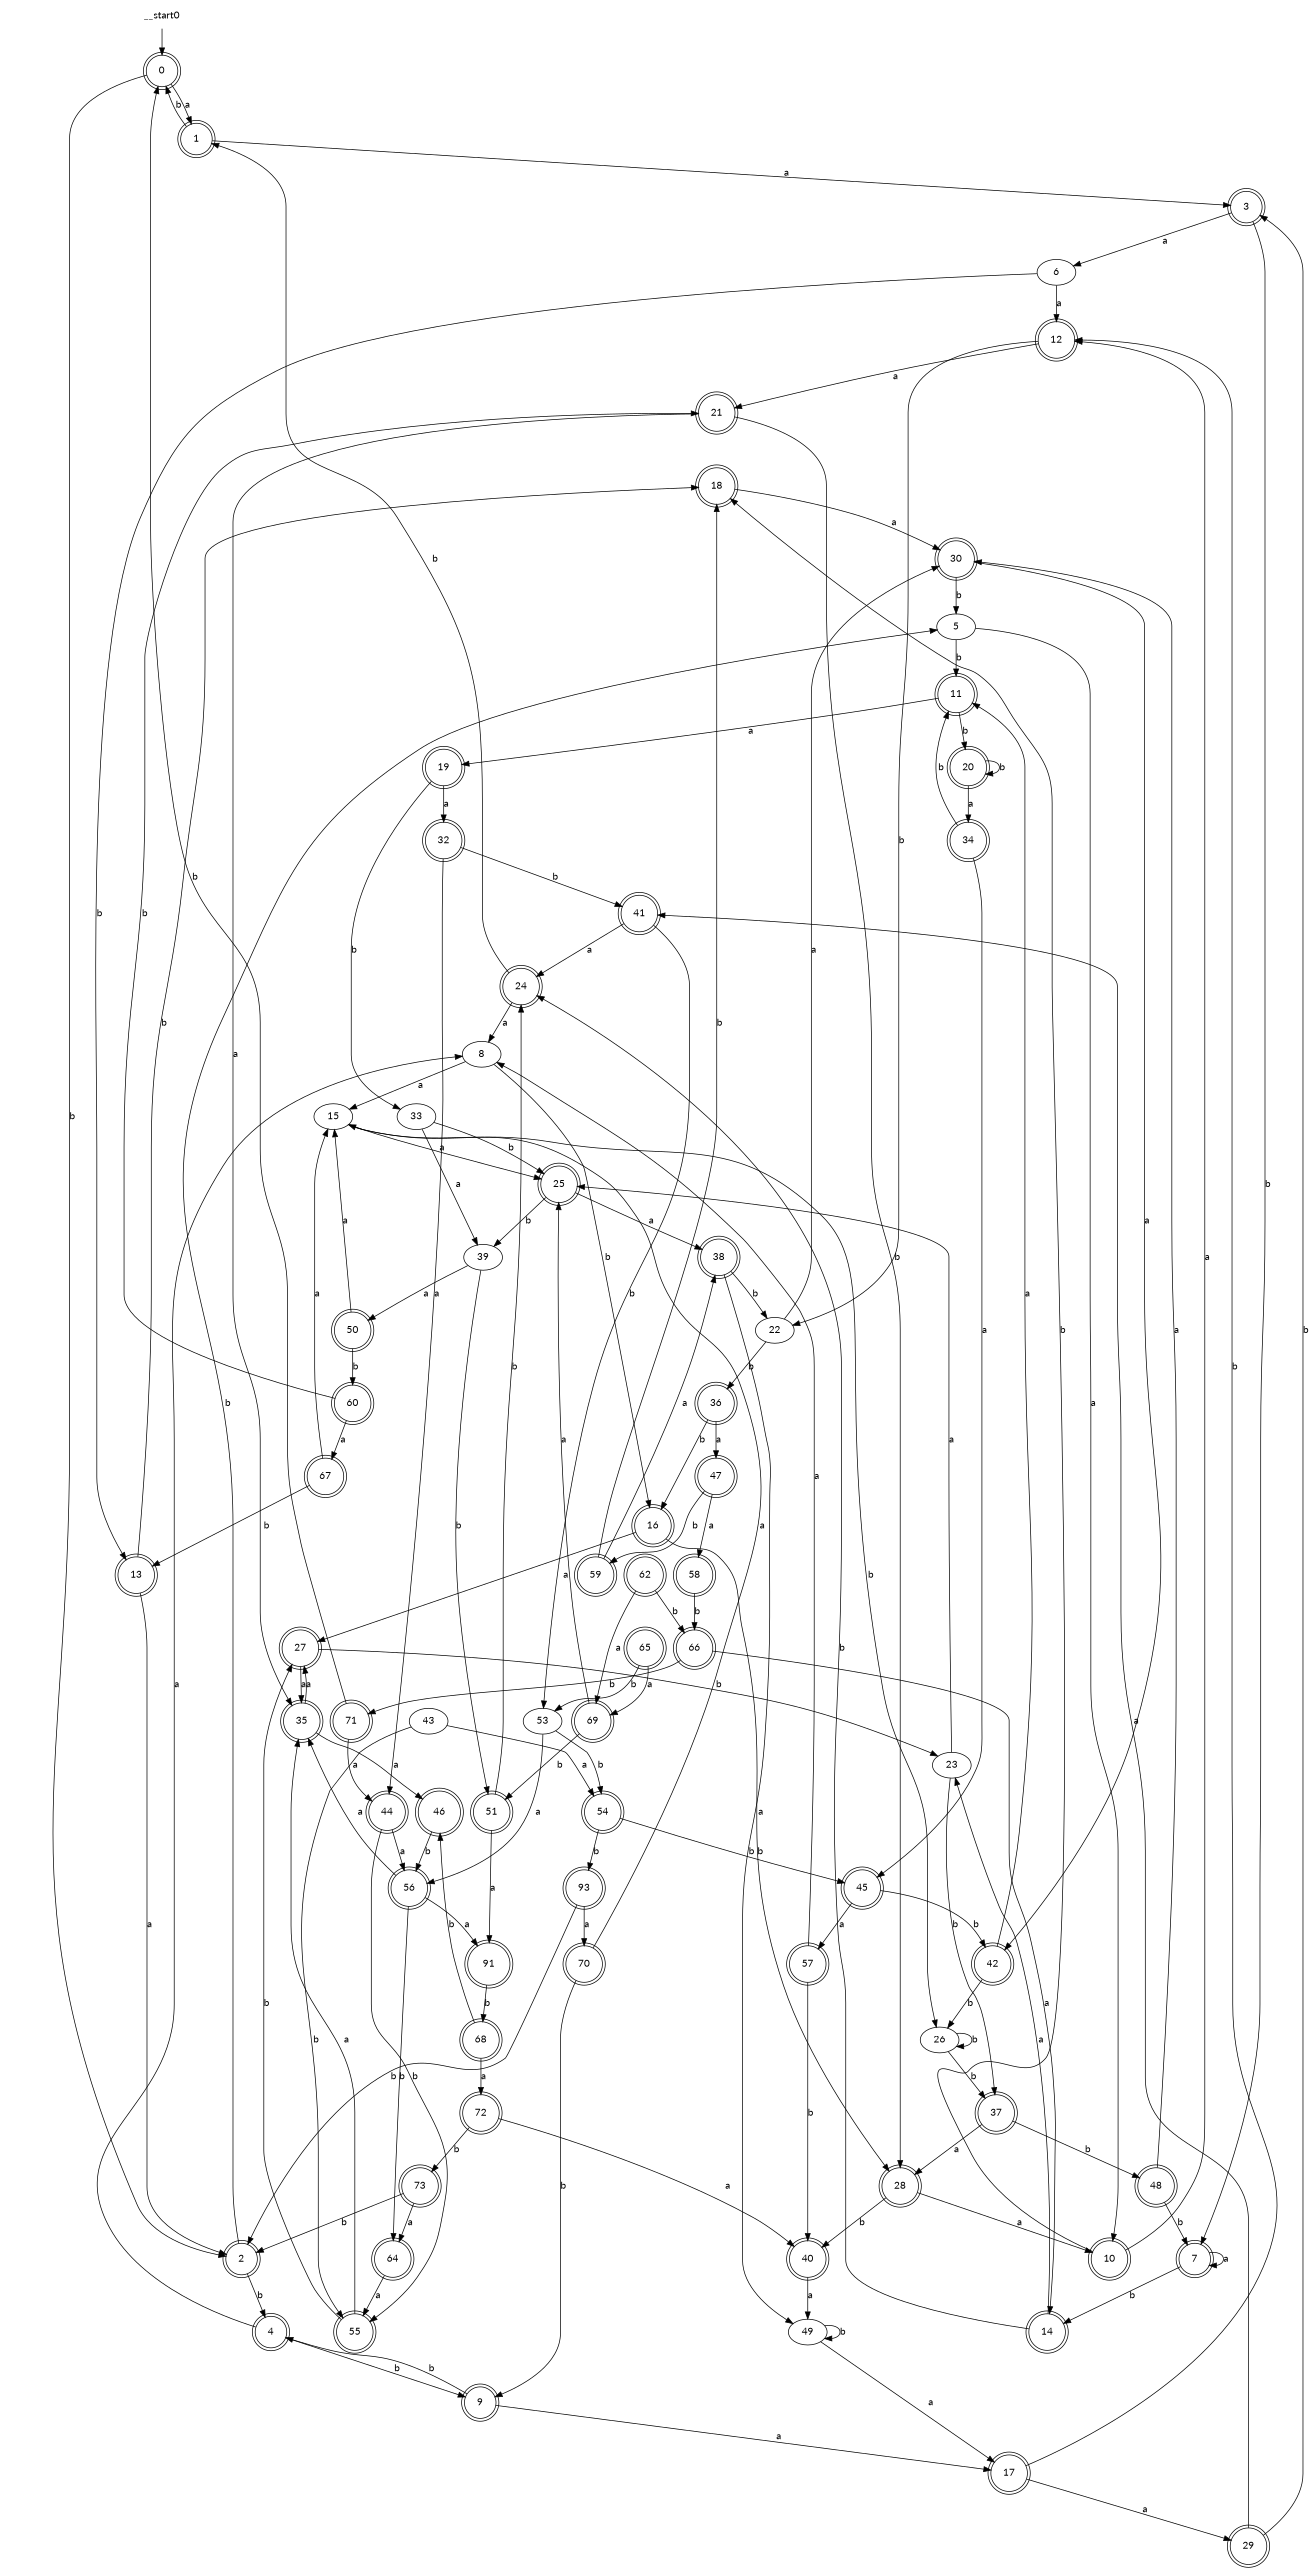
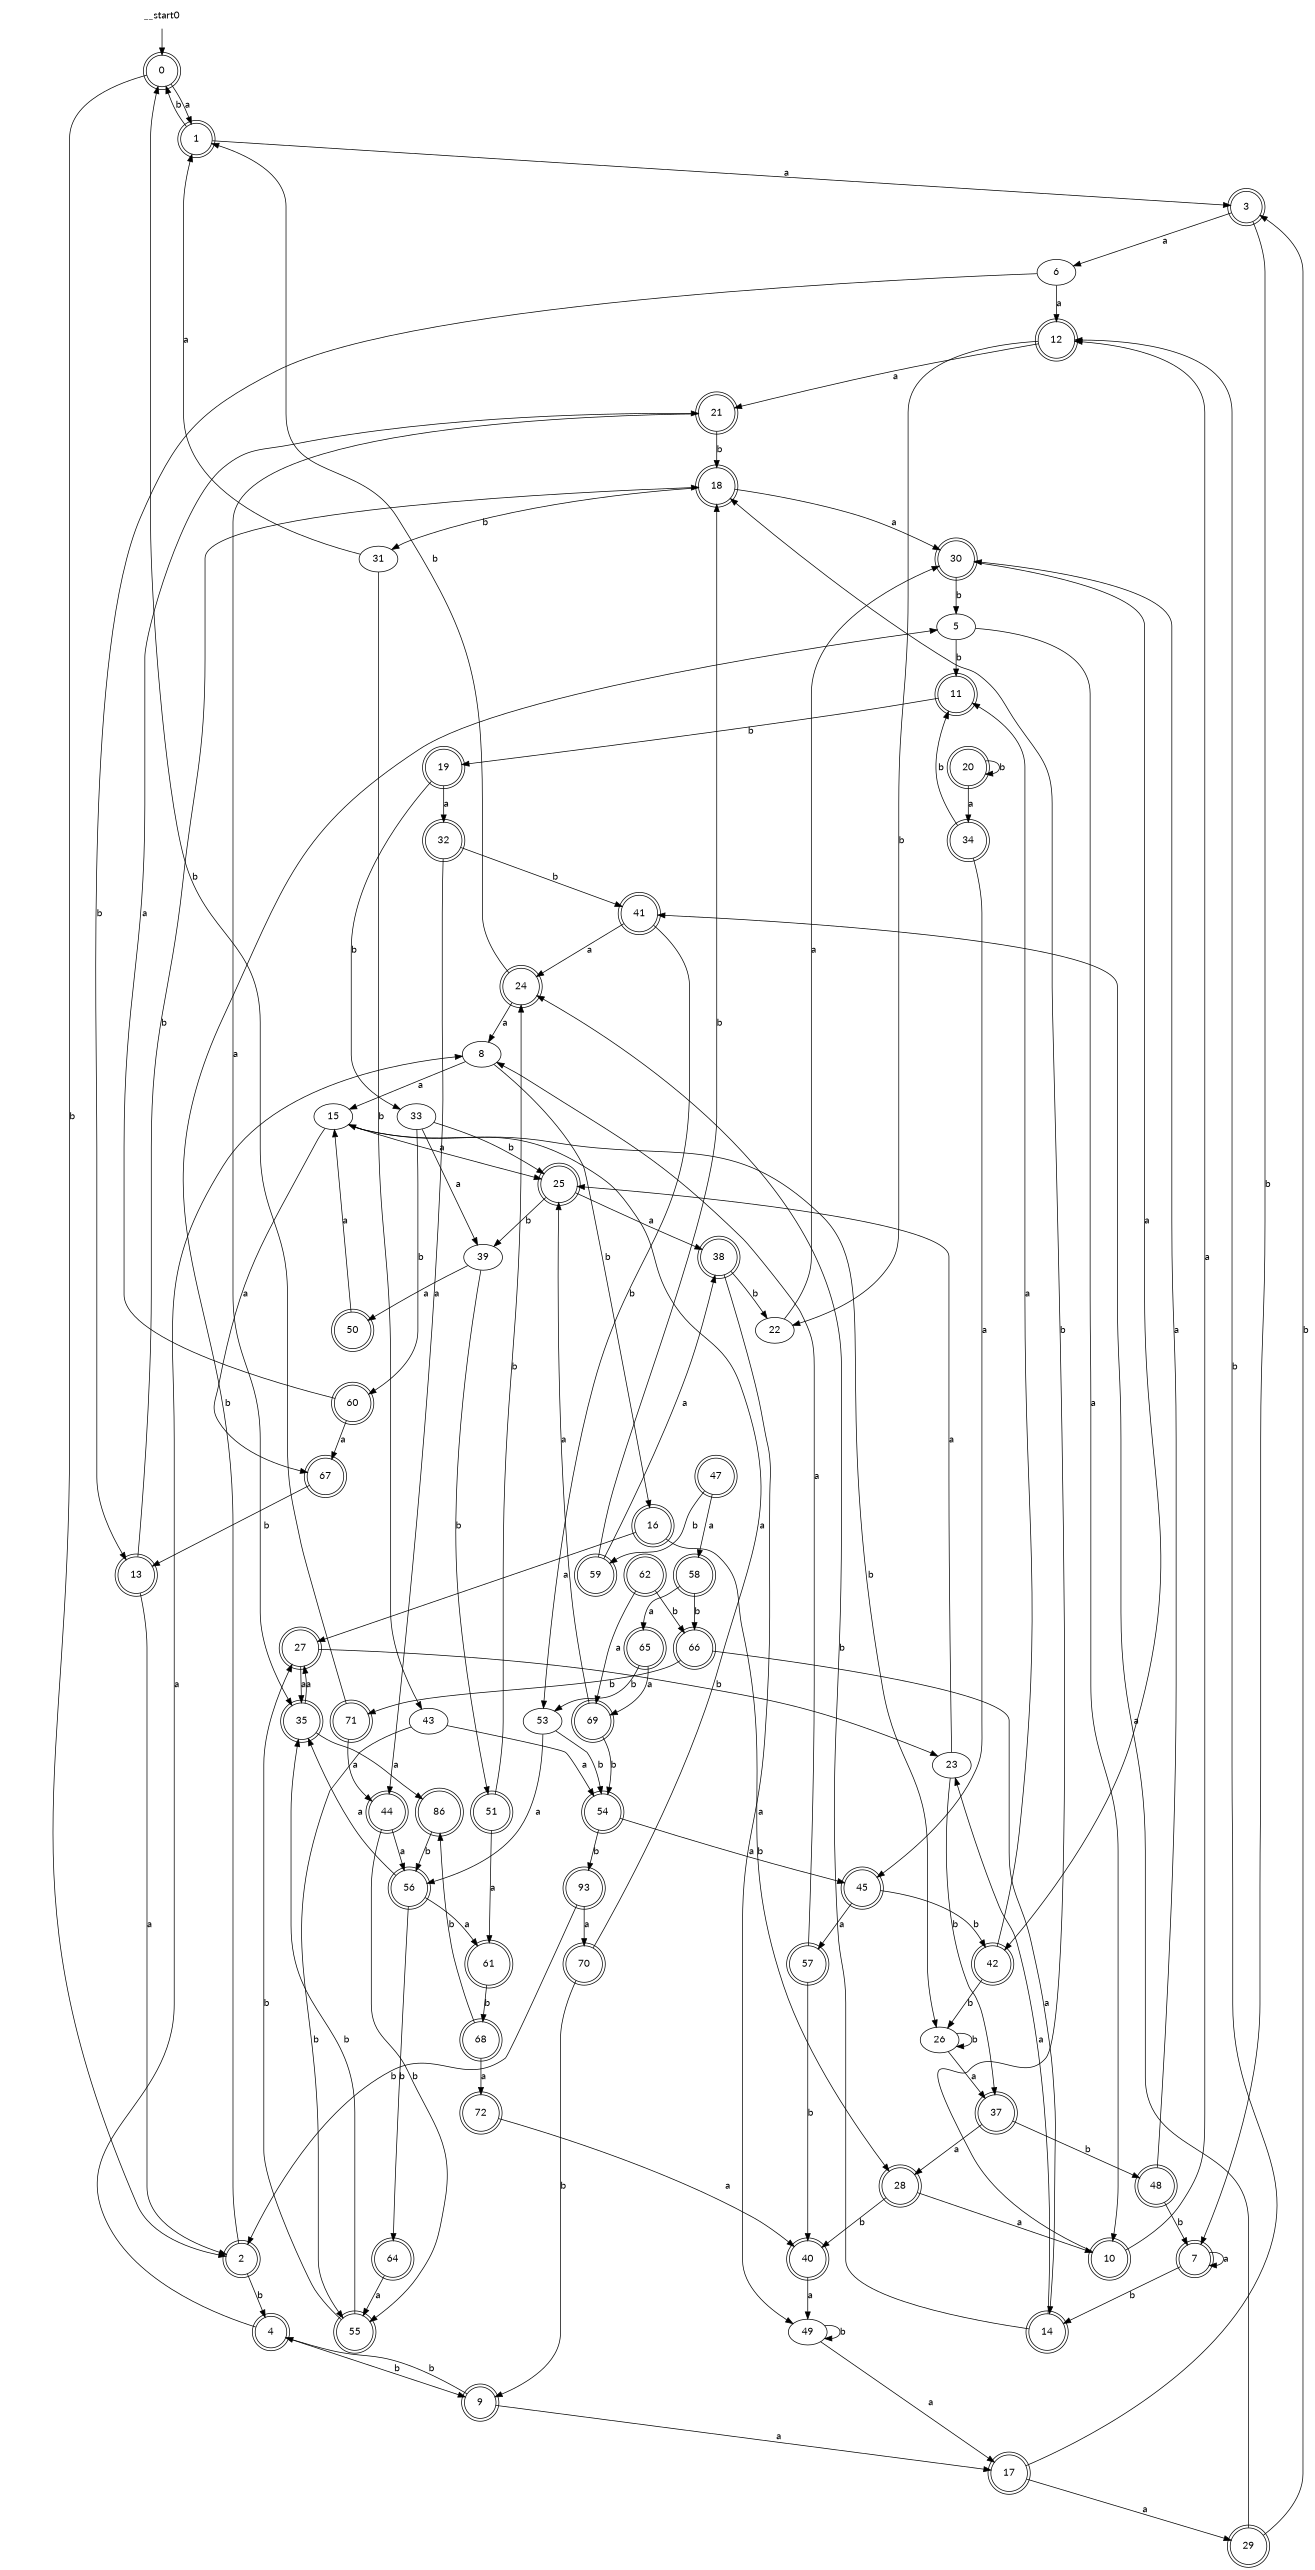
none -> (378, 559)
(962, 727) -> none
(751, 731) -> (751, 731)
(145, 914) -> (145, 914)
(880, 1216) -> (717, 446)
(315, 1297) -> (238, 1305)
(353, 1363) -> (418, 1268)
(716, 1403) -> none
none -> (656, 1599)
(547, 1763) -> (611, 1761)
(439, 1812) -> (439, 1812)
(751, 1852) -> (751, 1852)
(489, 1964) -> (489, 1964)
(347, 2040) -> (347, 2040)
(974, 2077) -> (974, 2077)
(420, 2186) -> none
